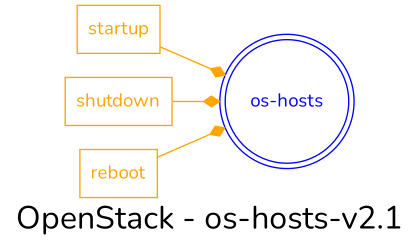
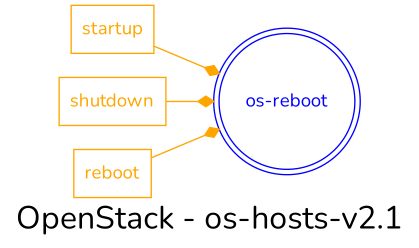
(287, 101) -> (287, 101)
